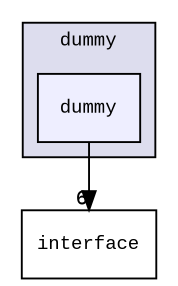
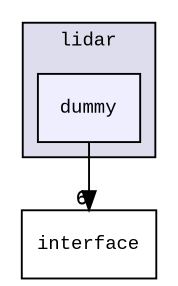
(89, 41) -> (89, 41)
